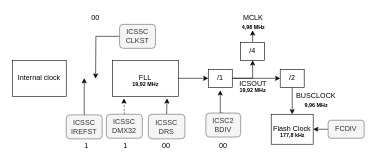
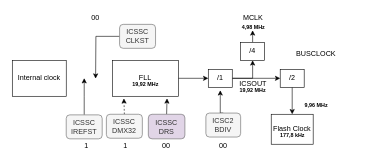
(317, 96) -> (317, 54)
(167, 127) -> (167, 127)
(318, 129) -> none
(347, 129) -> none
